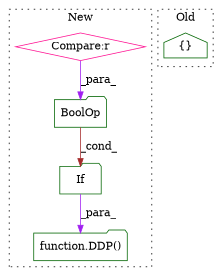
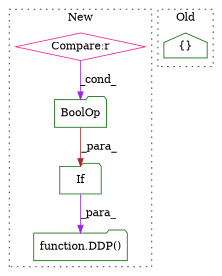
(98, 80) -> (98, 80)
(99, 147) -> (99, 147)
